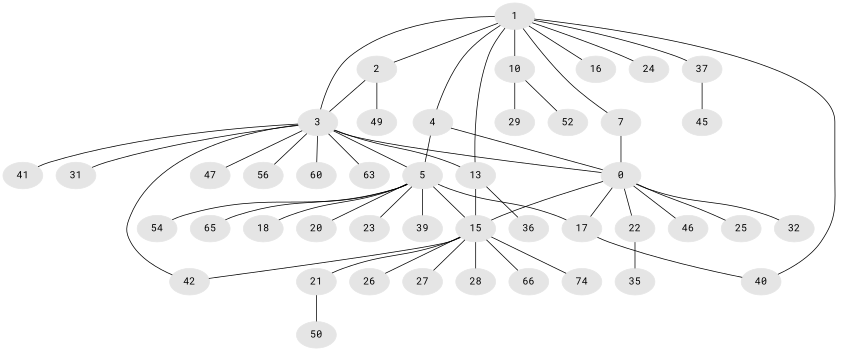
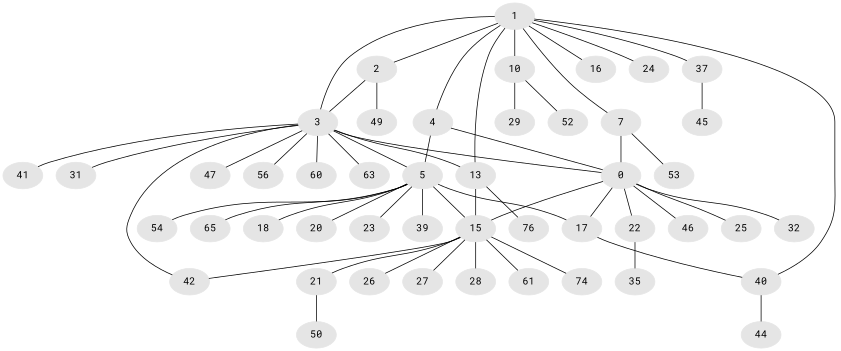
none -> (674, 176)
(529, 229) -> (529, 229)
(529, 282) -> (529, 282)
none -> (761, 335)
